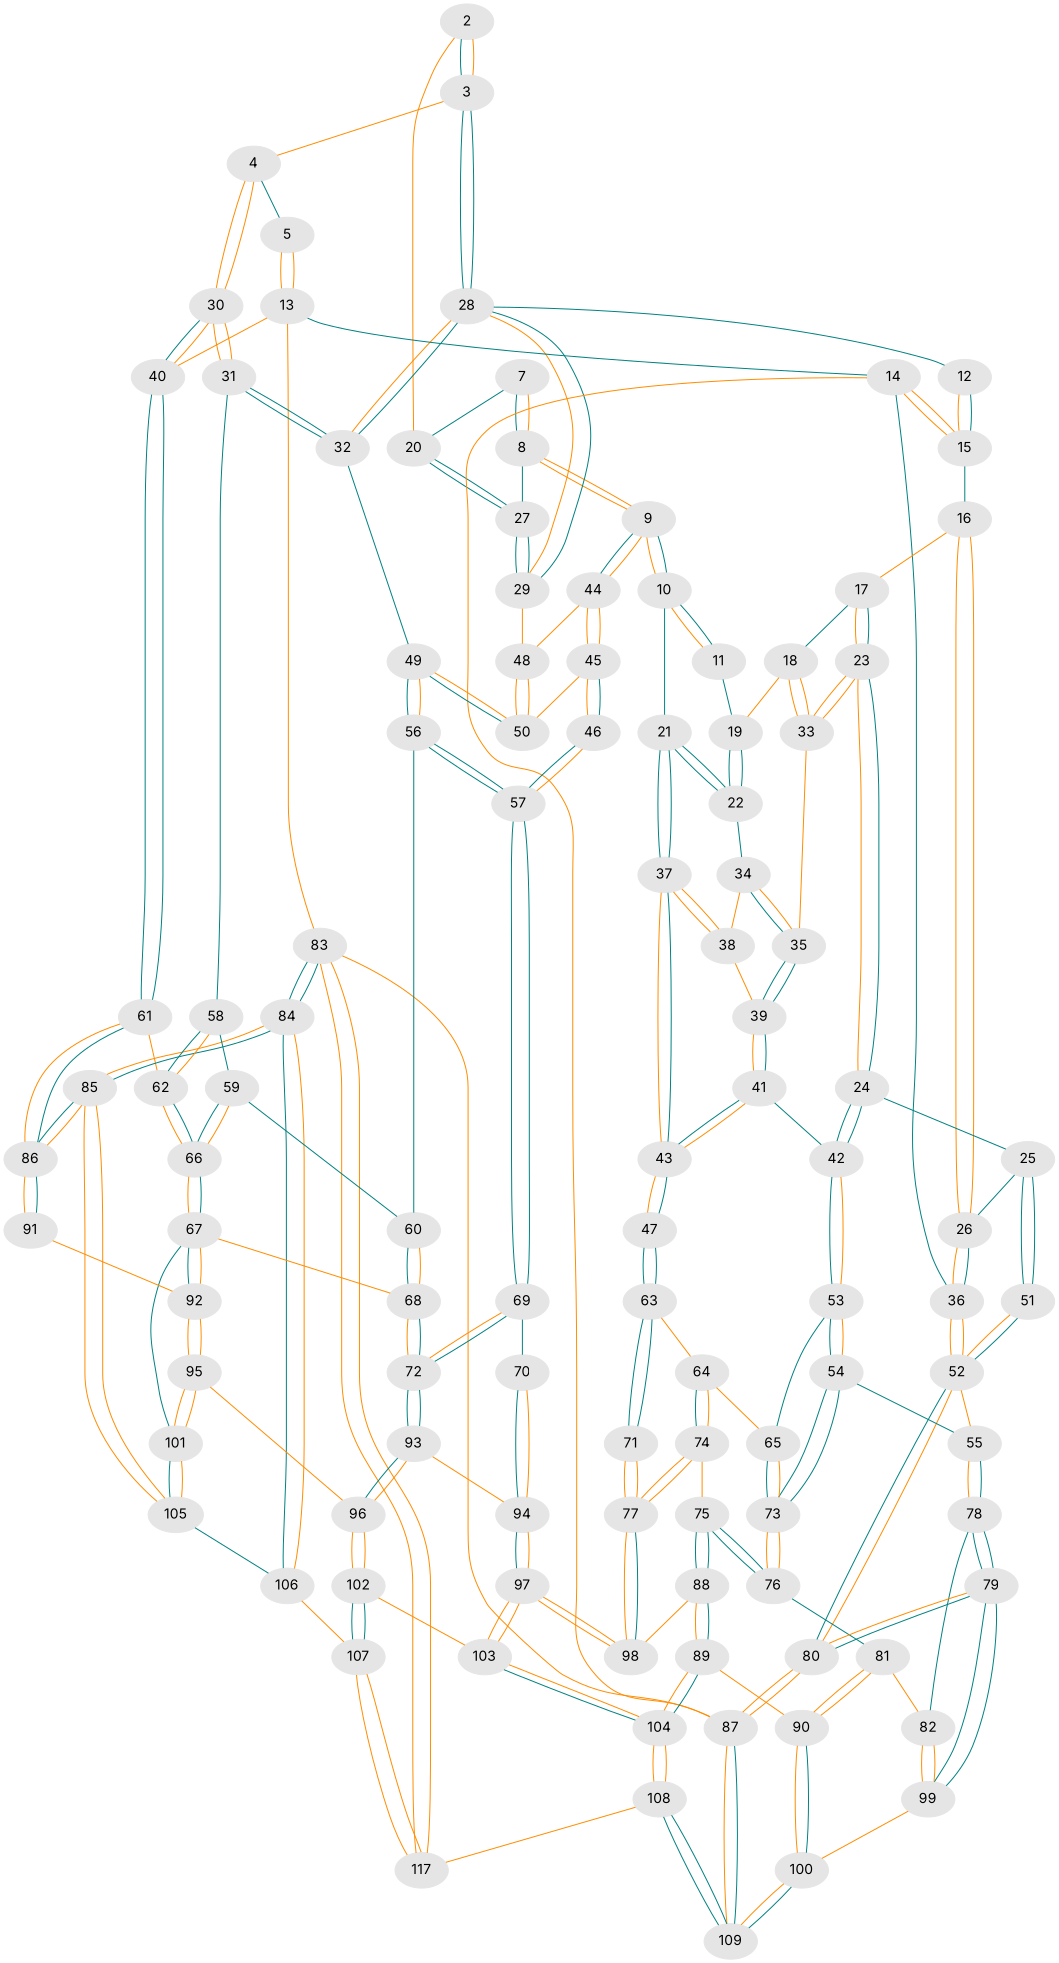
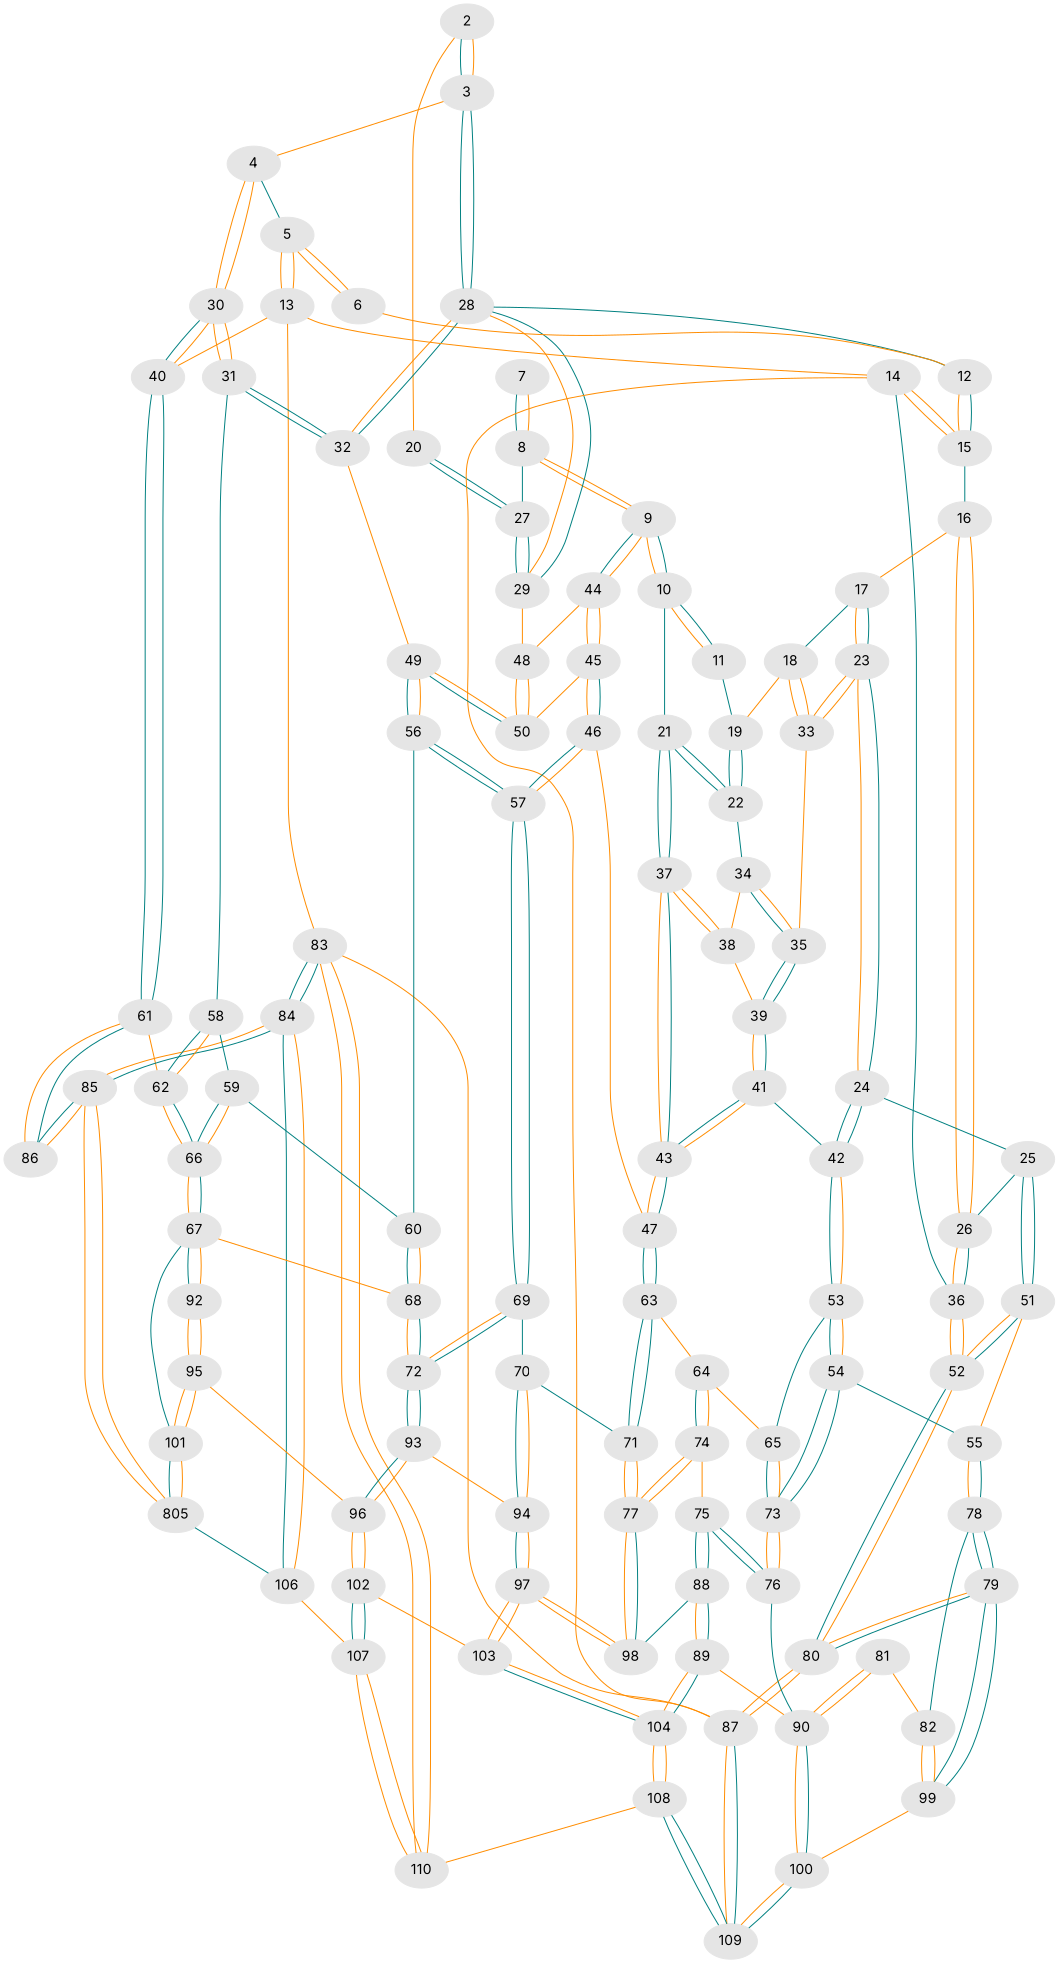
none -> (358, 306)
(586, 357) -> (586, 357)
(468, 413) -> none
(378, 555) -> (378, 555)
none -> (610, 984)
(31, 1230) -> none
none -> (570, 1404)
(966, 1408) -> (1001, 1372)
(176, 1515) -> (176, 1515)
(819, 1616) -> (773, 1659)
(667, 1621) -> (667, 1621)
(422, 1870) -> (422, 1870)
